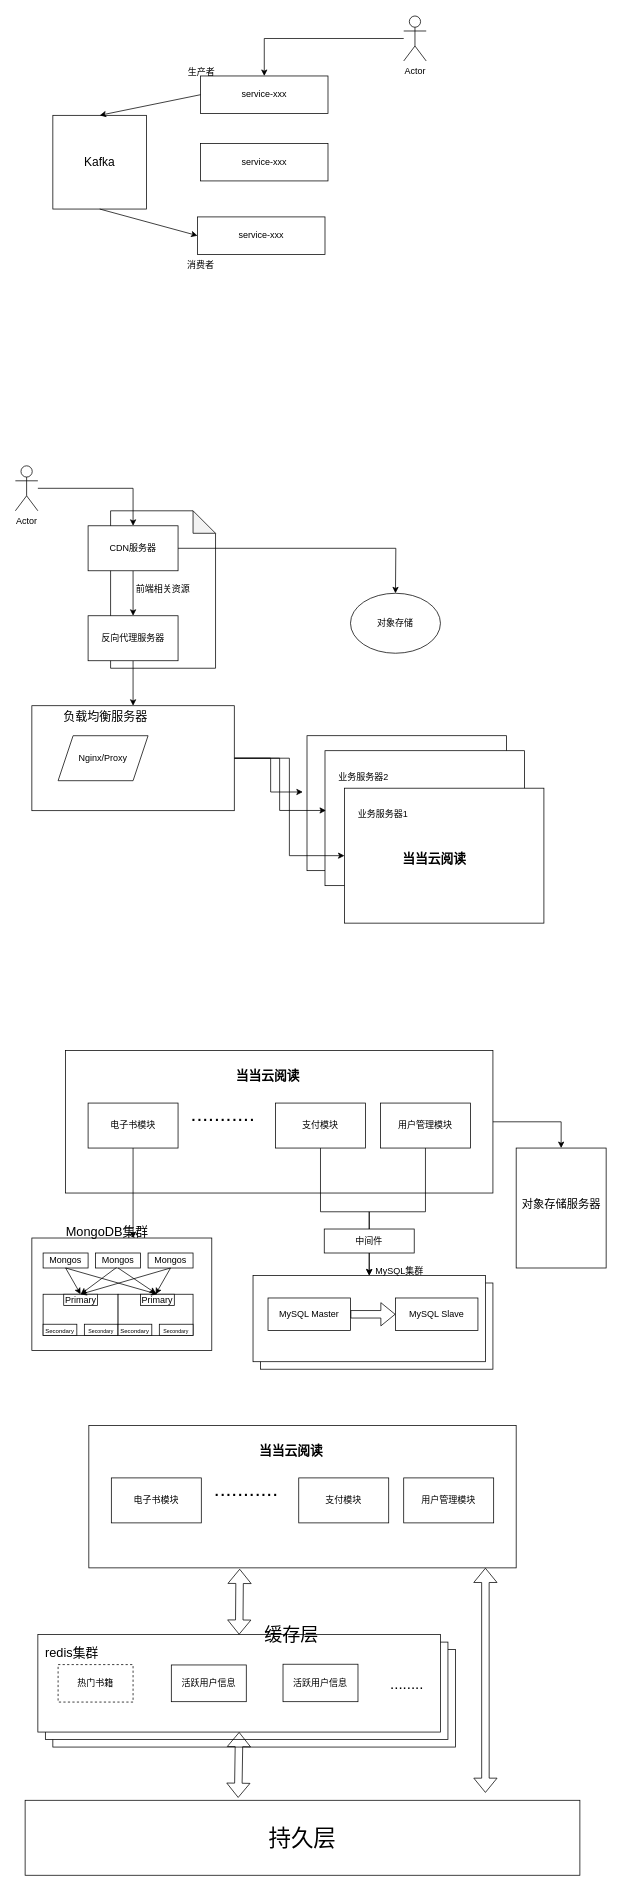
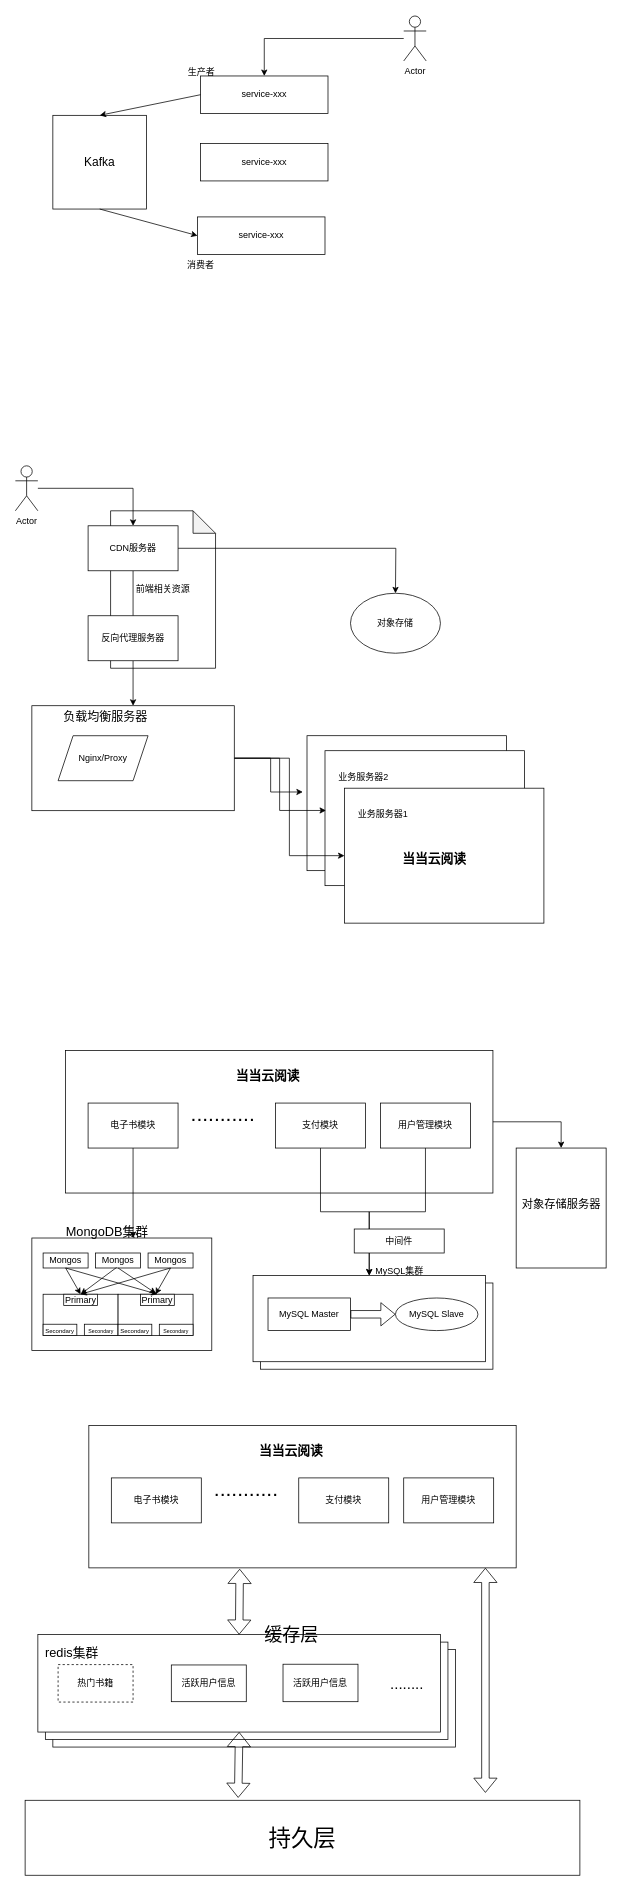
(133, 609) -> (133, 611)
(369, 1241) -> (399, 1241)
(437, 1314) -> (437, 1314)
